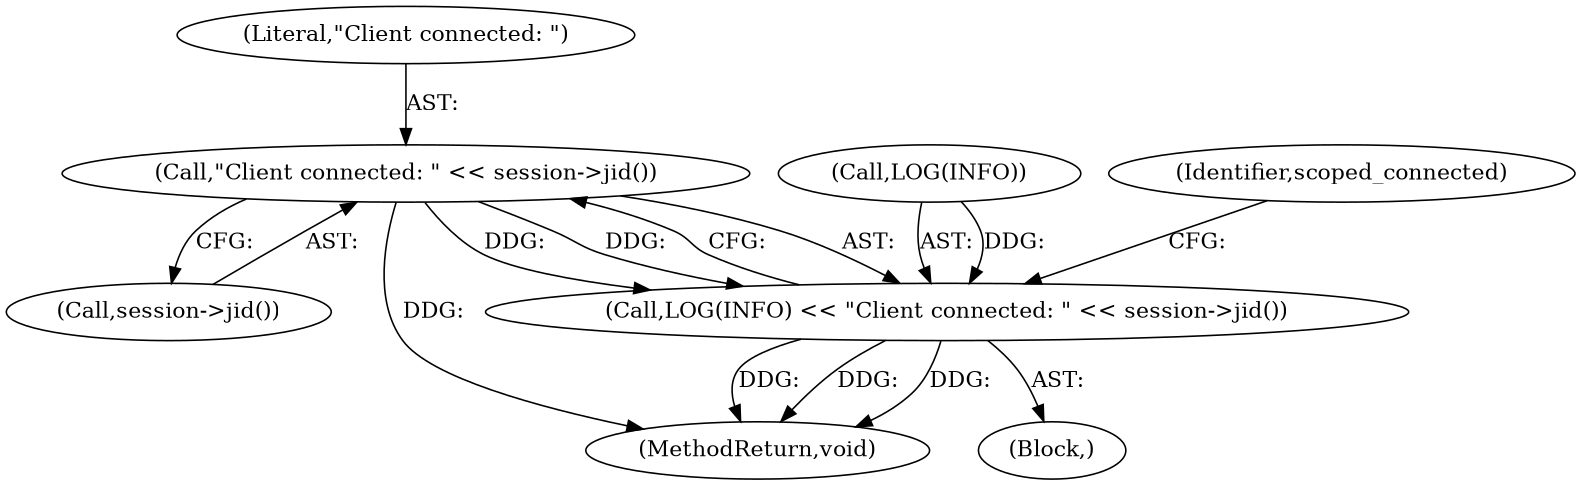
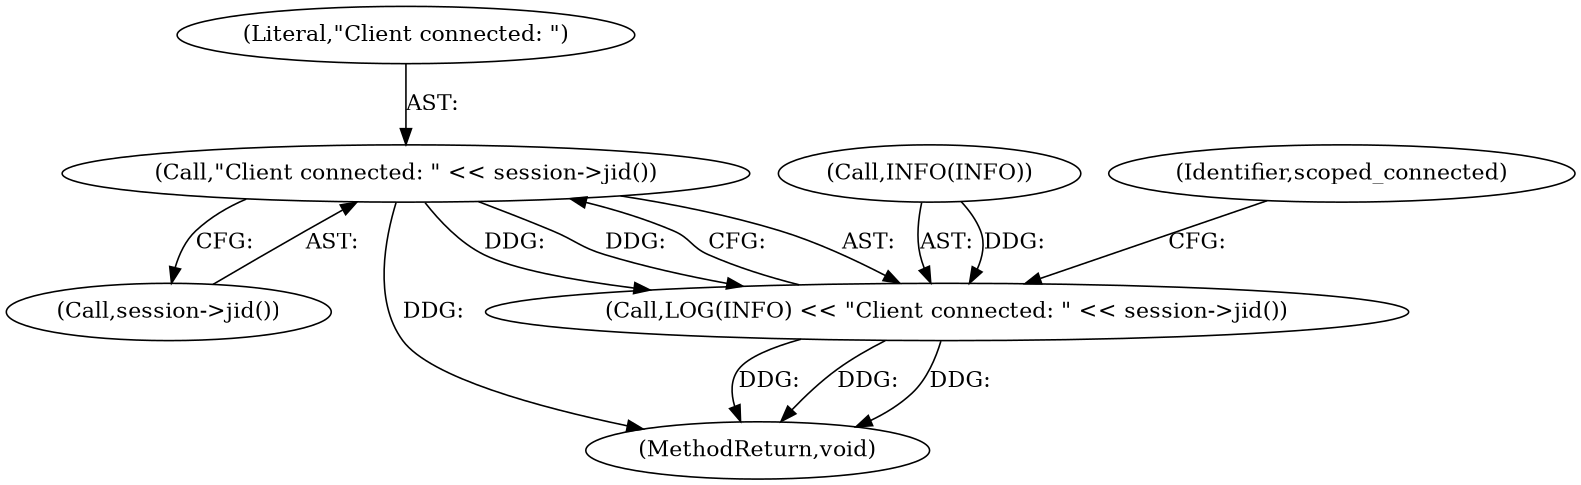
(930, 173) -> (930, 173)
(1052, 450) -> none
